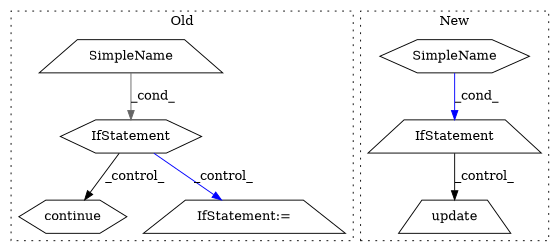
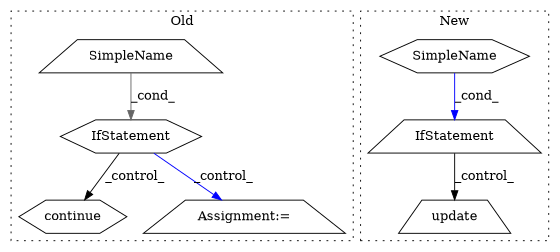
(244, 217) -> (244, 217)
